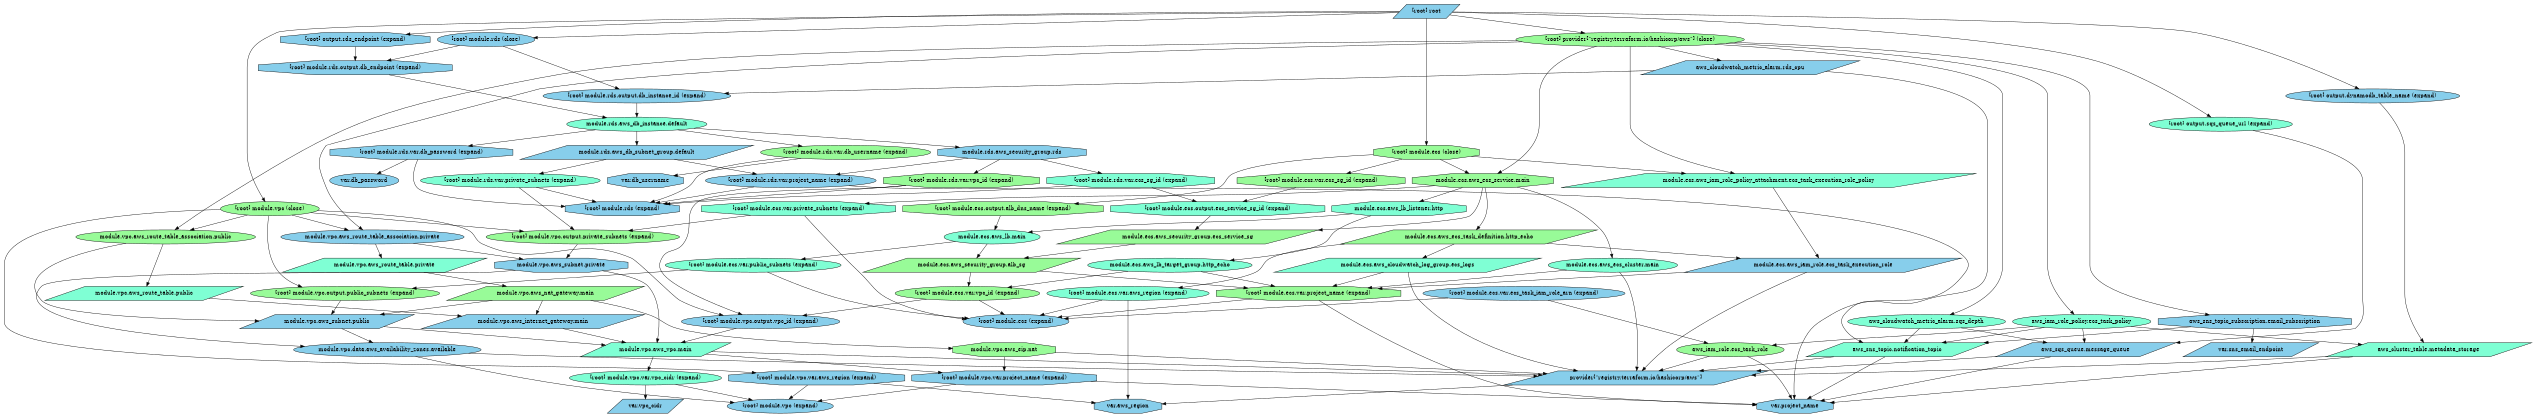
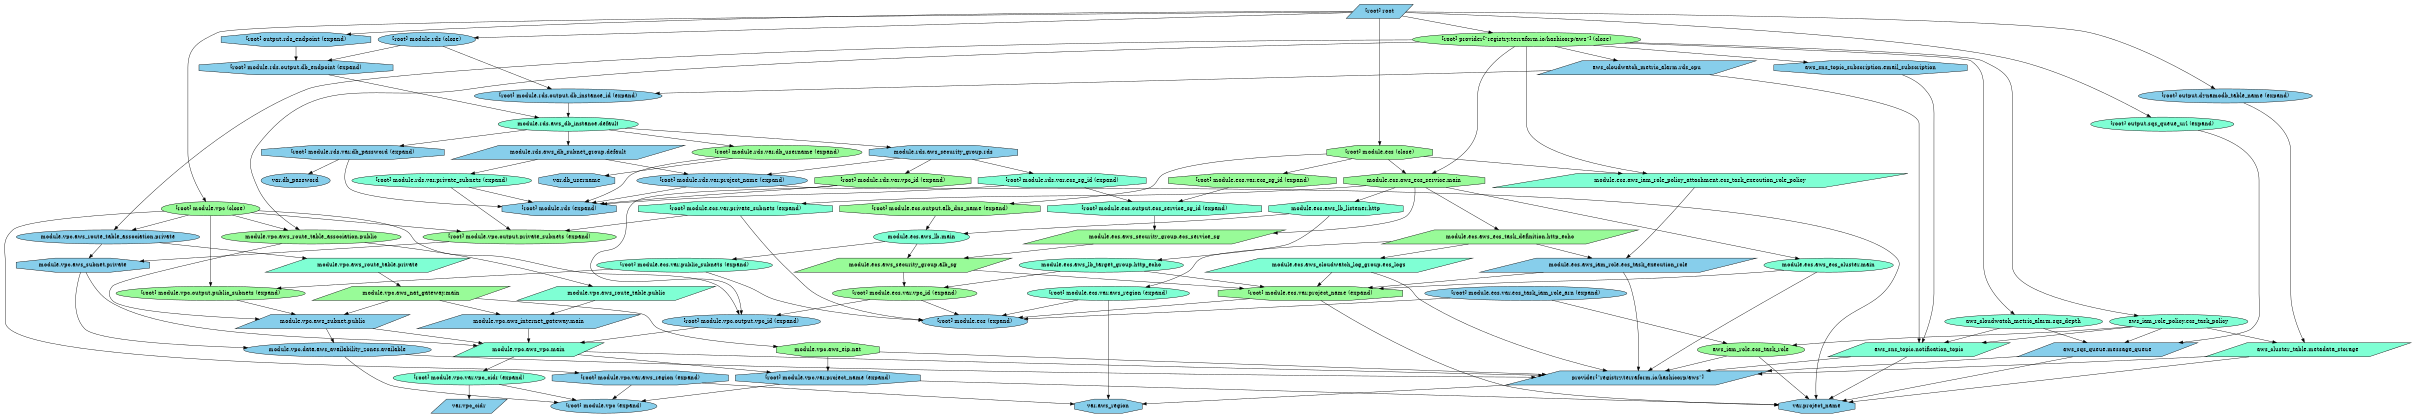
(2251, 350) -> none
